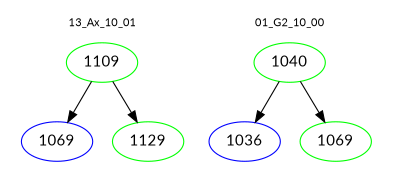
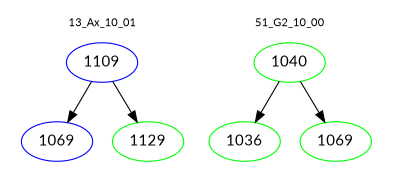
(290, 24) -> (290, 24)
(102, 63) -> (102, 63)
(245, 142) -> (245, 142)
